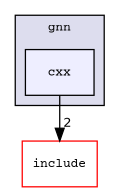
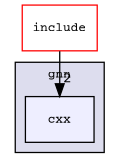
(60, 114) -> (60, 70)
